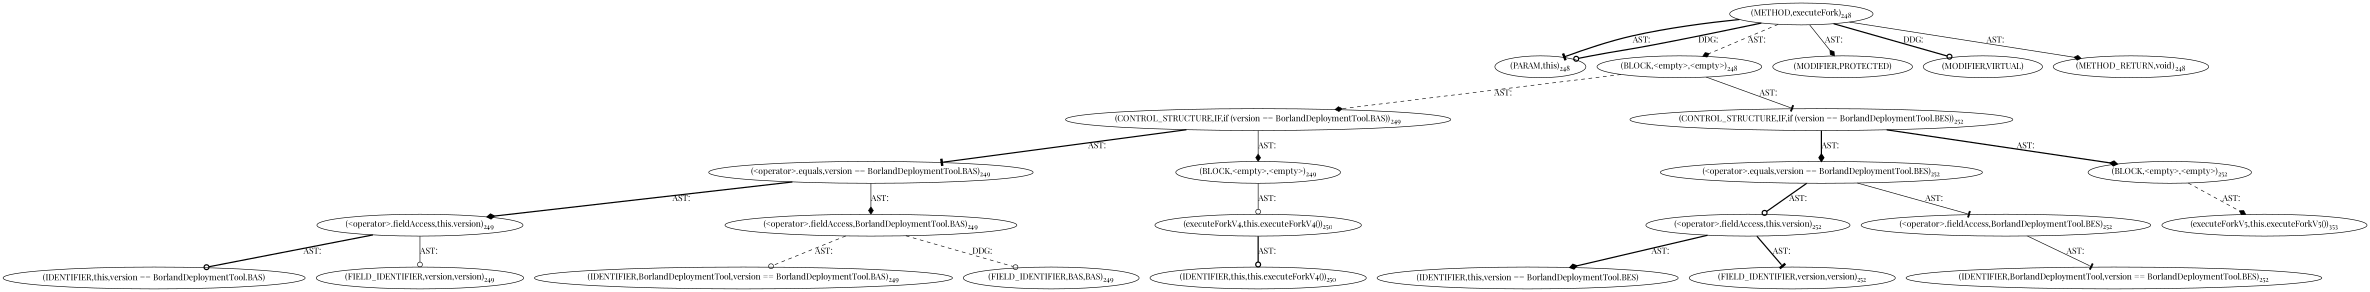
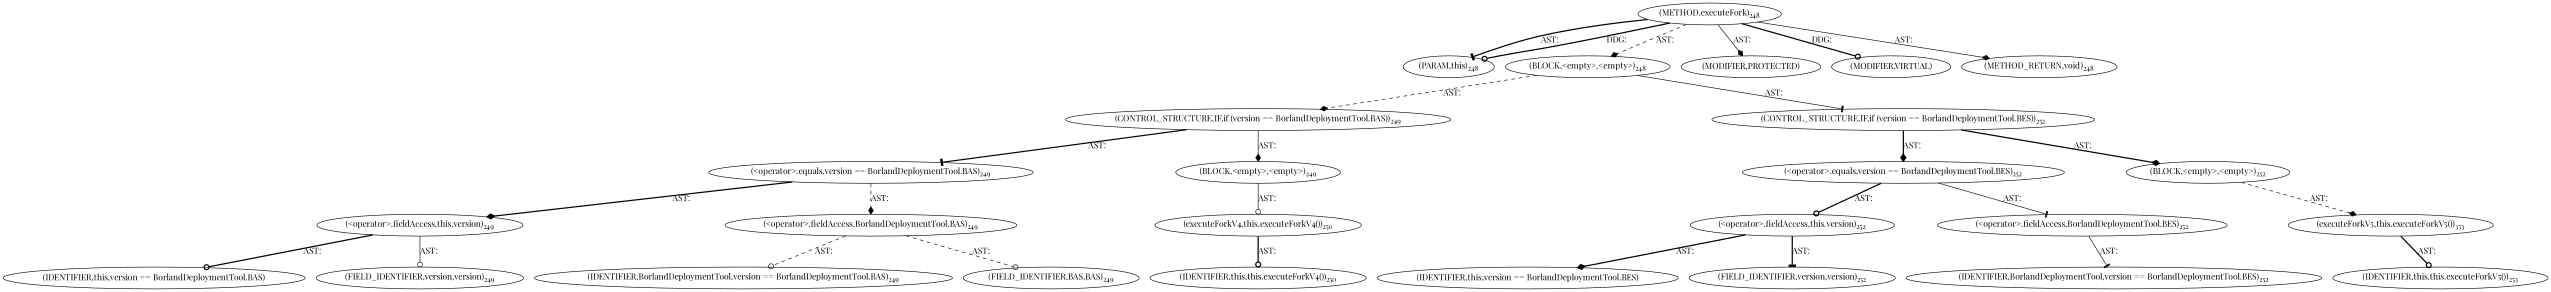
(871, 195) -> (871, 195)
(983, 252) -> (983, 252)
none -> (2440, 278)
